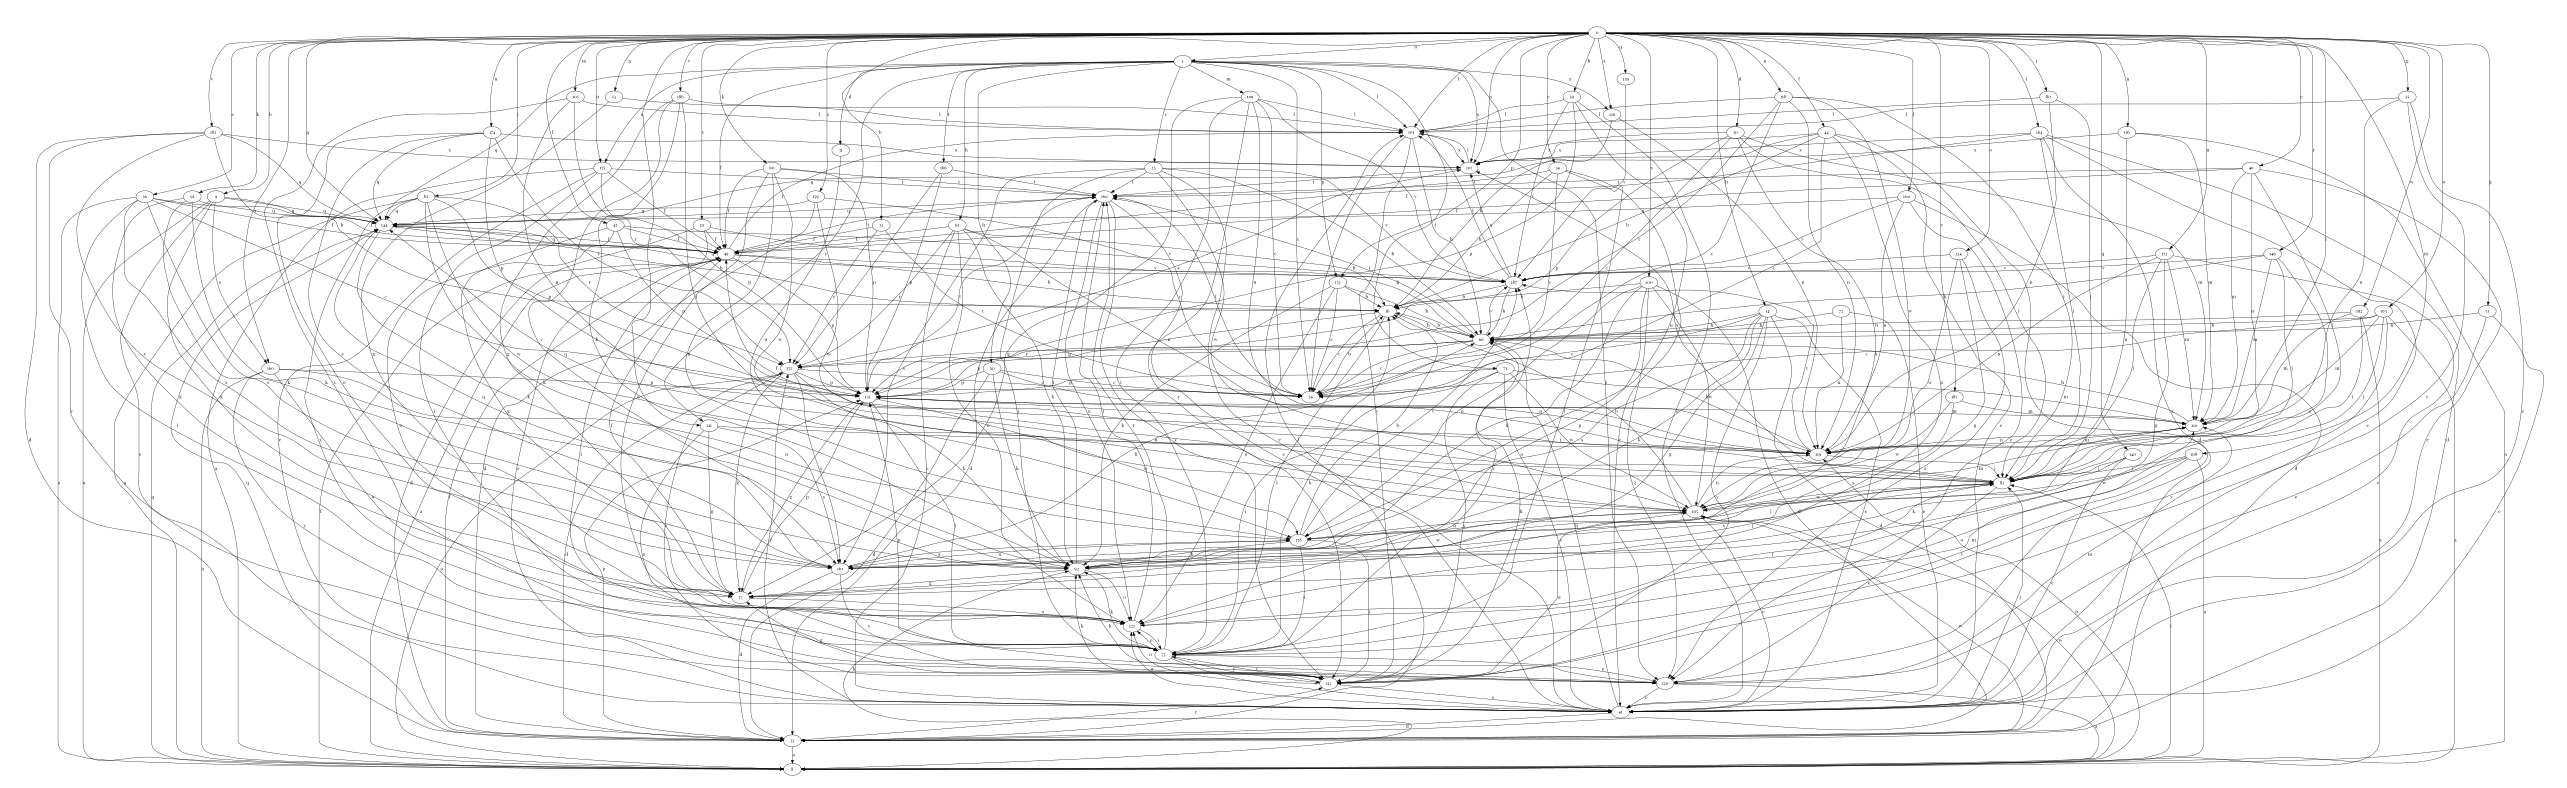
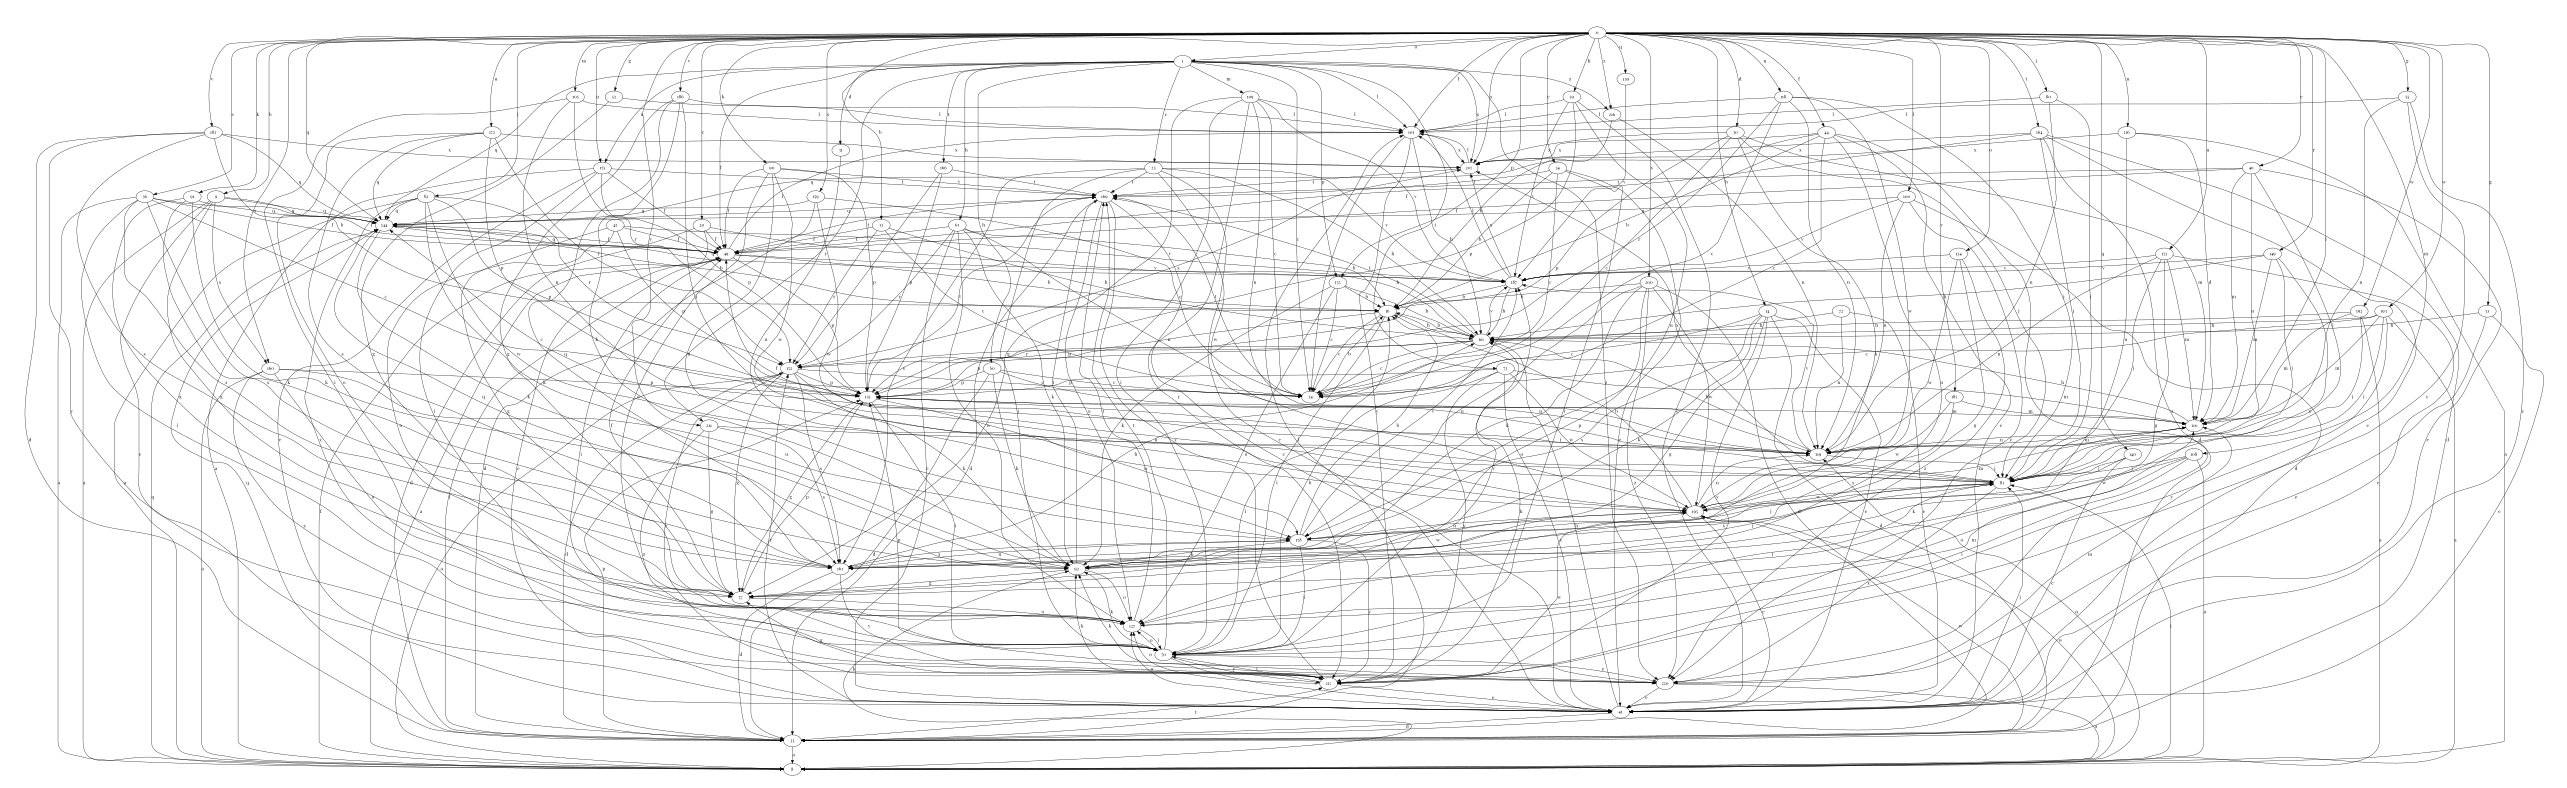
(980, 35) -> none
(492, 132) -> (492, 132)
(2210, 283) -> (2210, 283)
(1654, 330) -> (1175, 303)
(1164, 655) -> (1164, 655)
